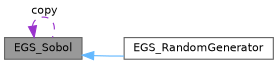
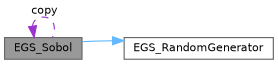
(109, 56) -> (97, 41)
